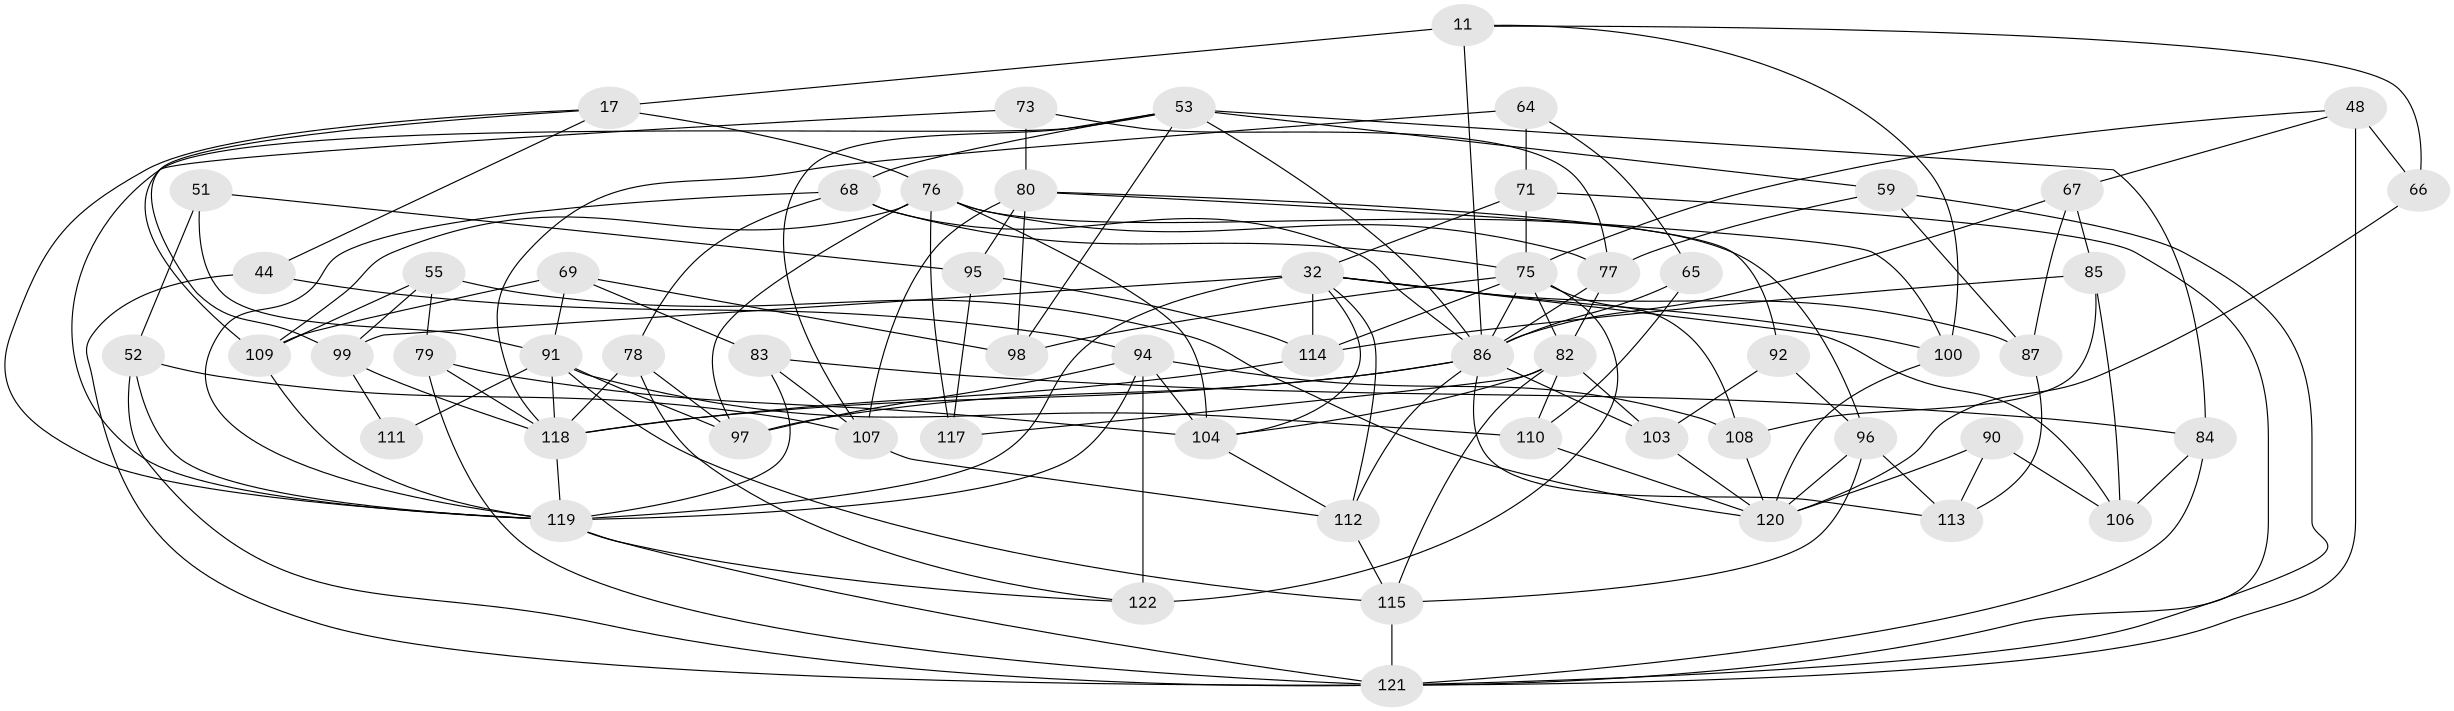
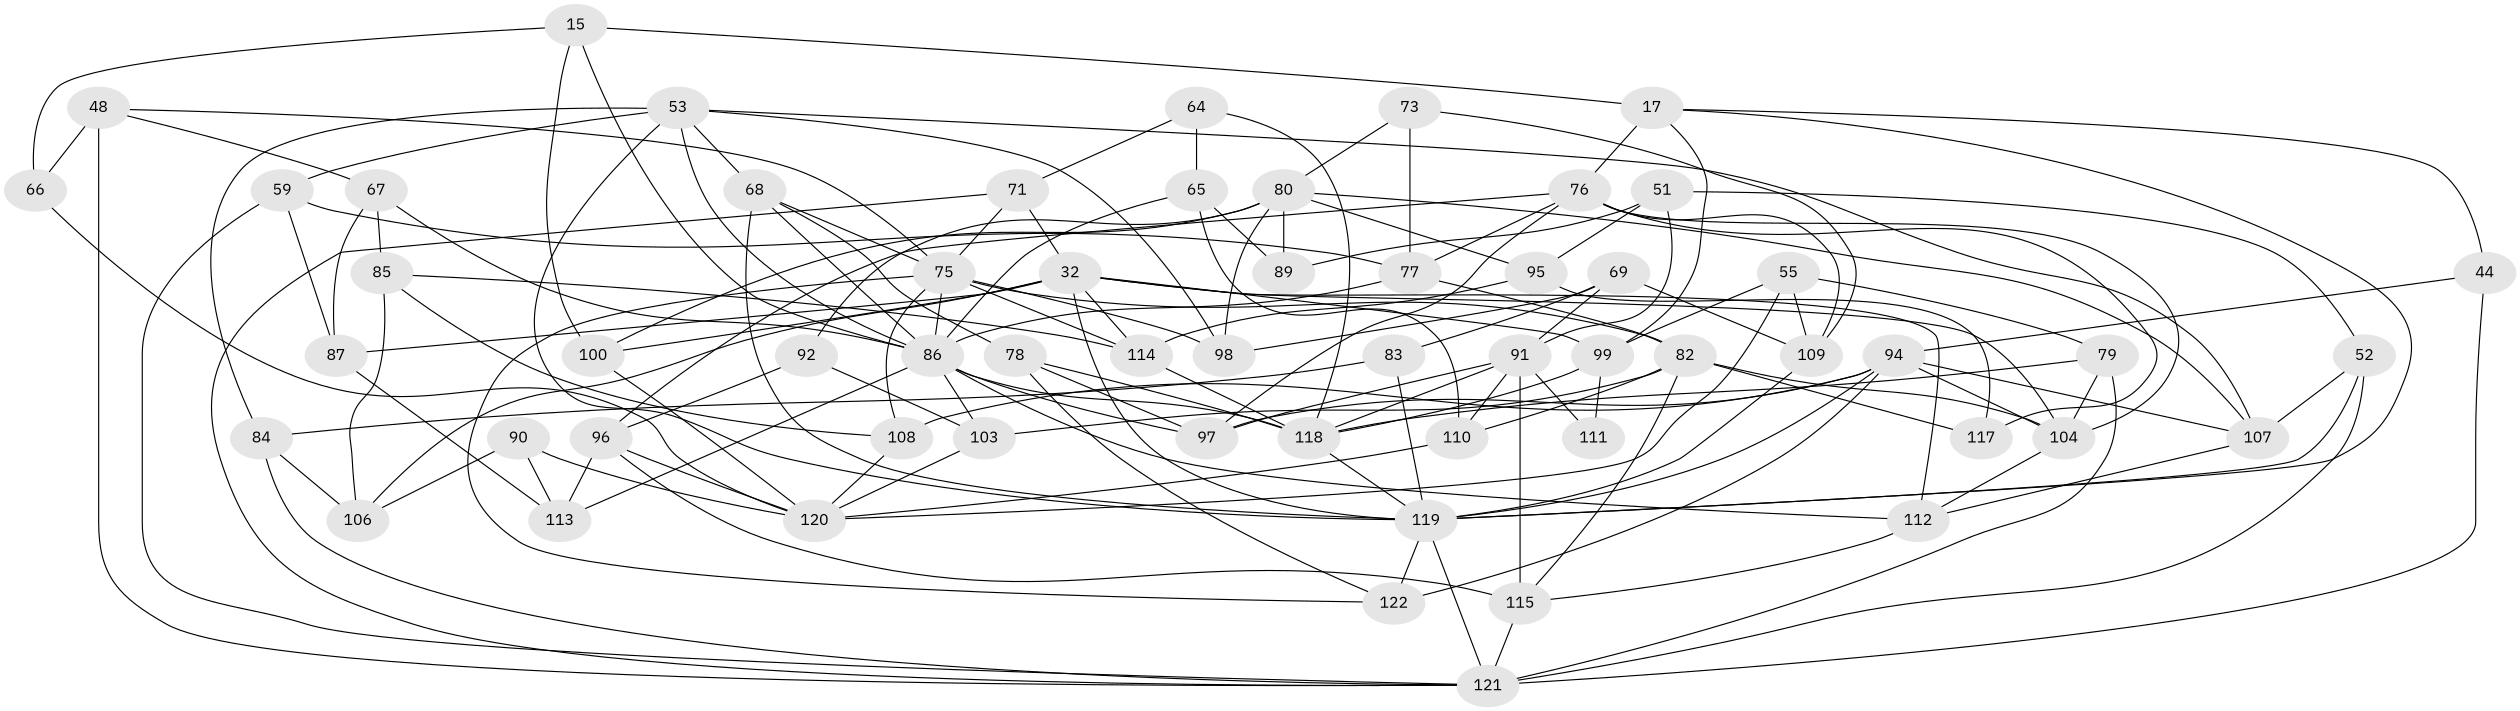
(1463, 25) -> (576, 25)
none -> (1284, 273)
(813, 397) -> (2076, 397)
